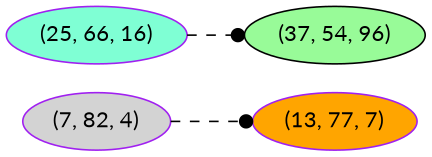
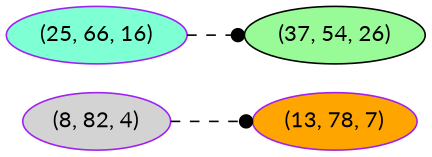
(335, 35) -> (335, 35)
(97, 121) -> (97, 121)
(335, 121) -> (335, 121)
